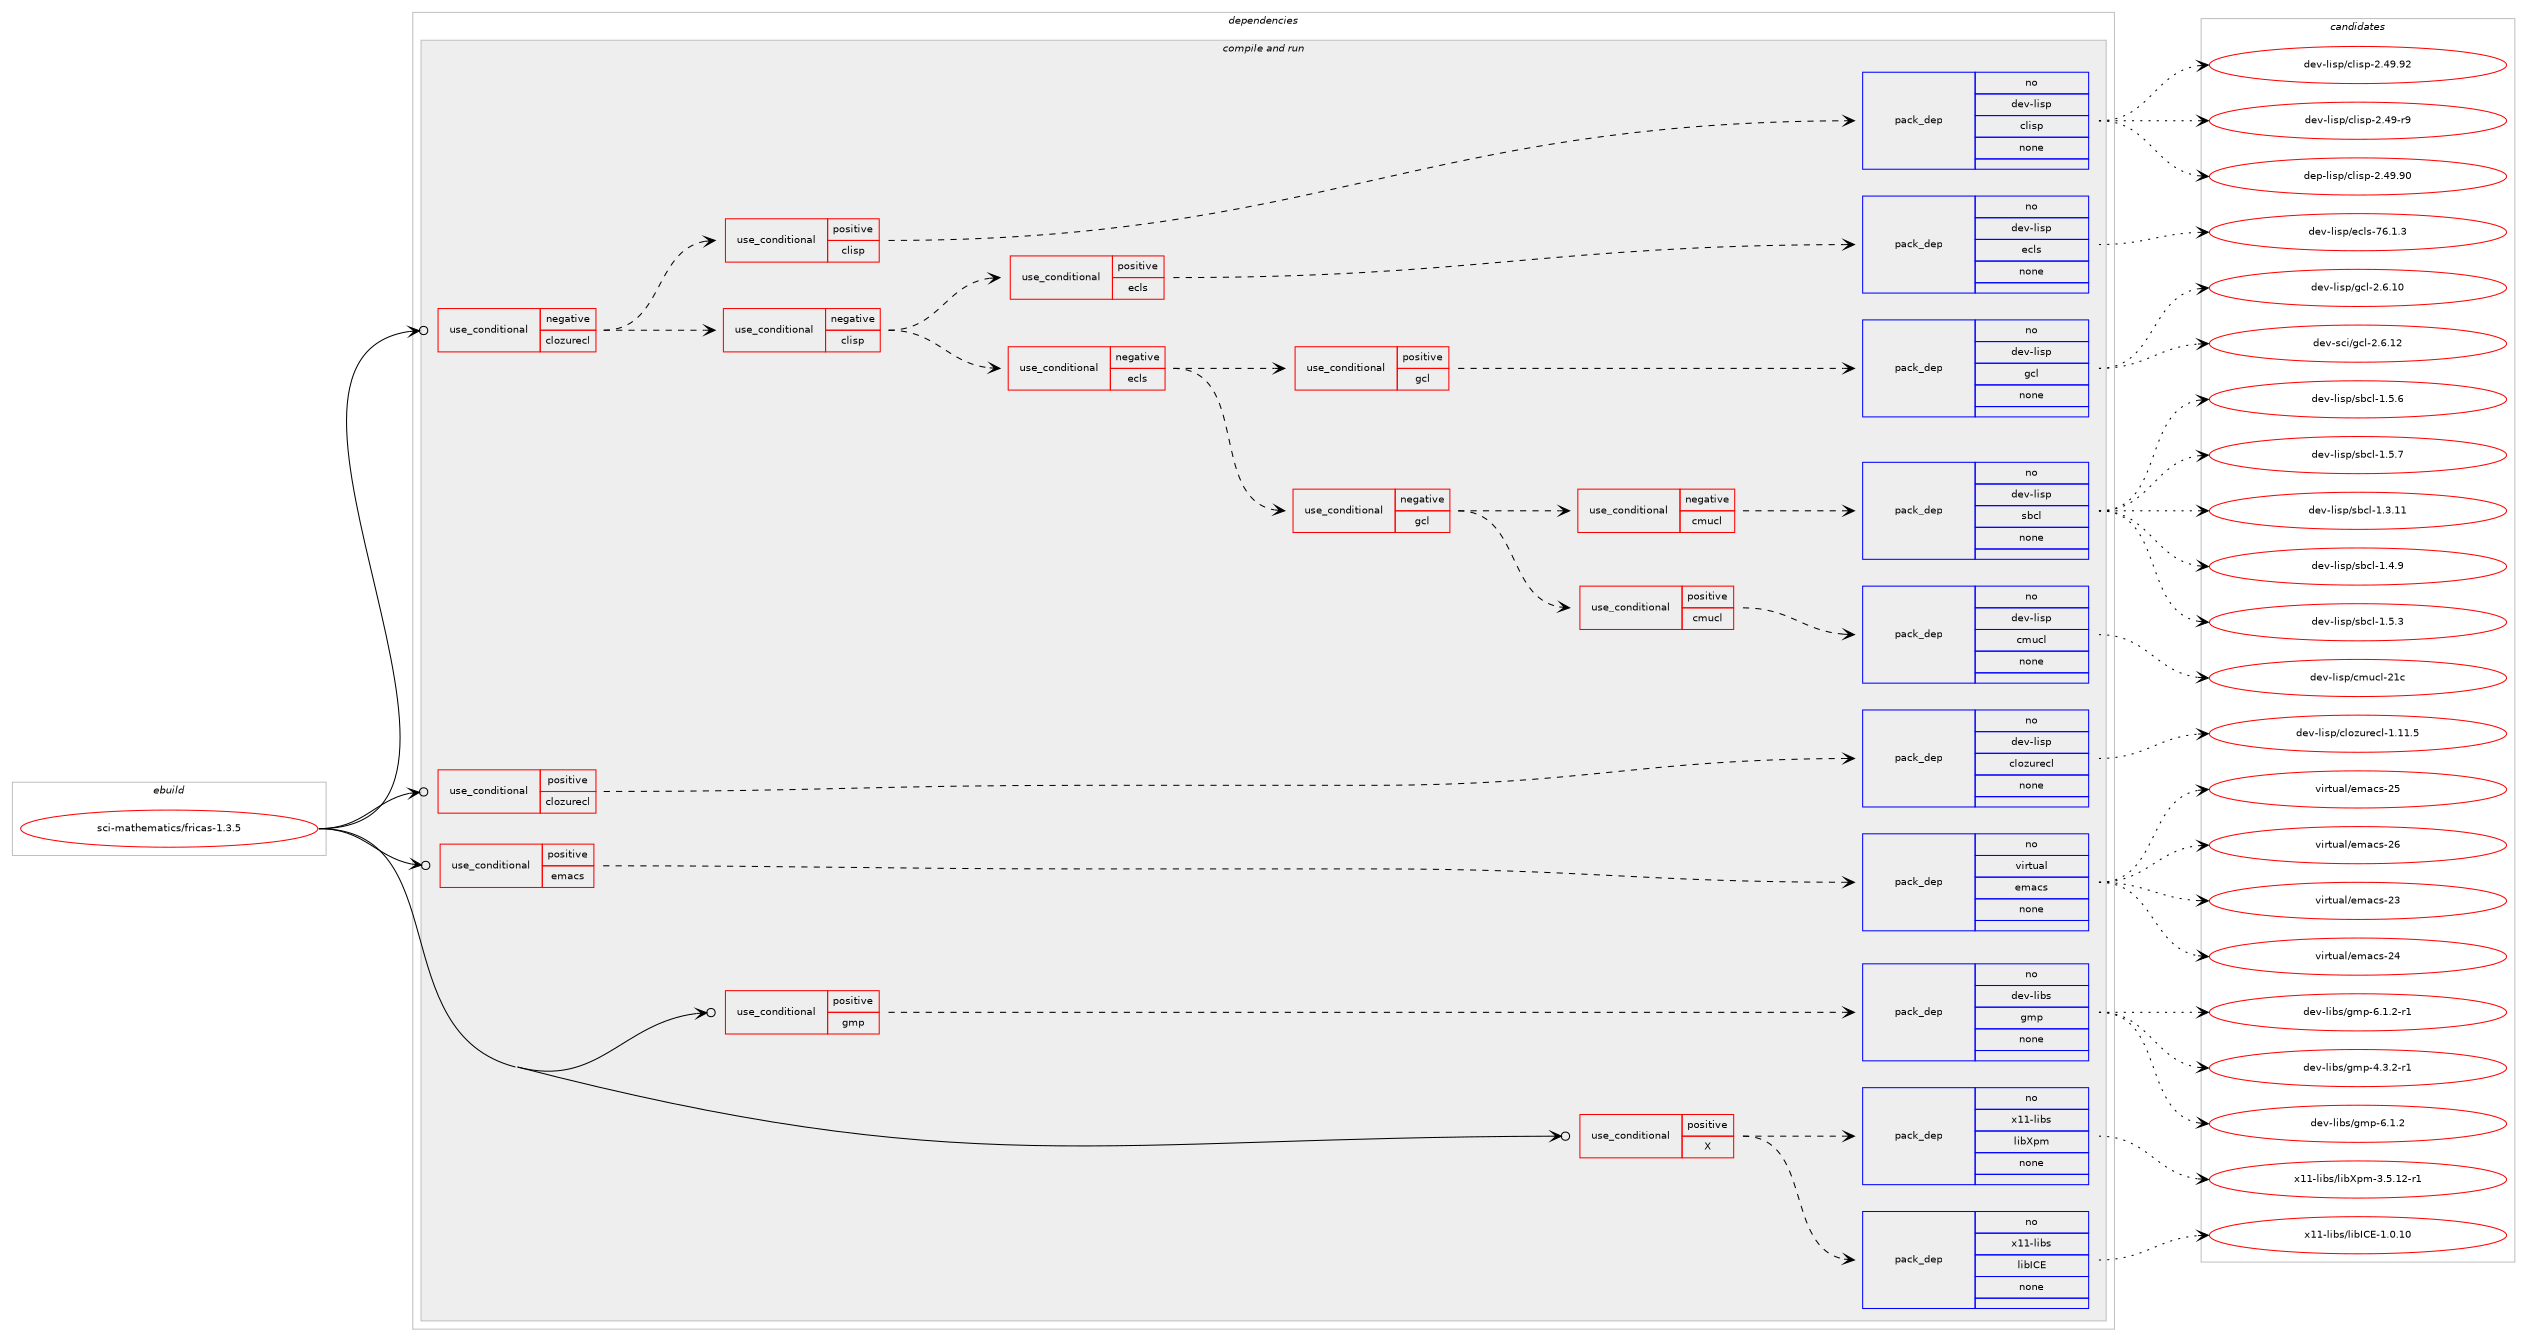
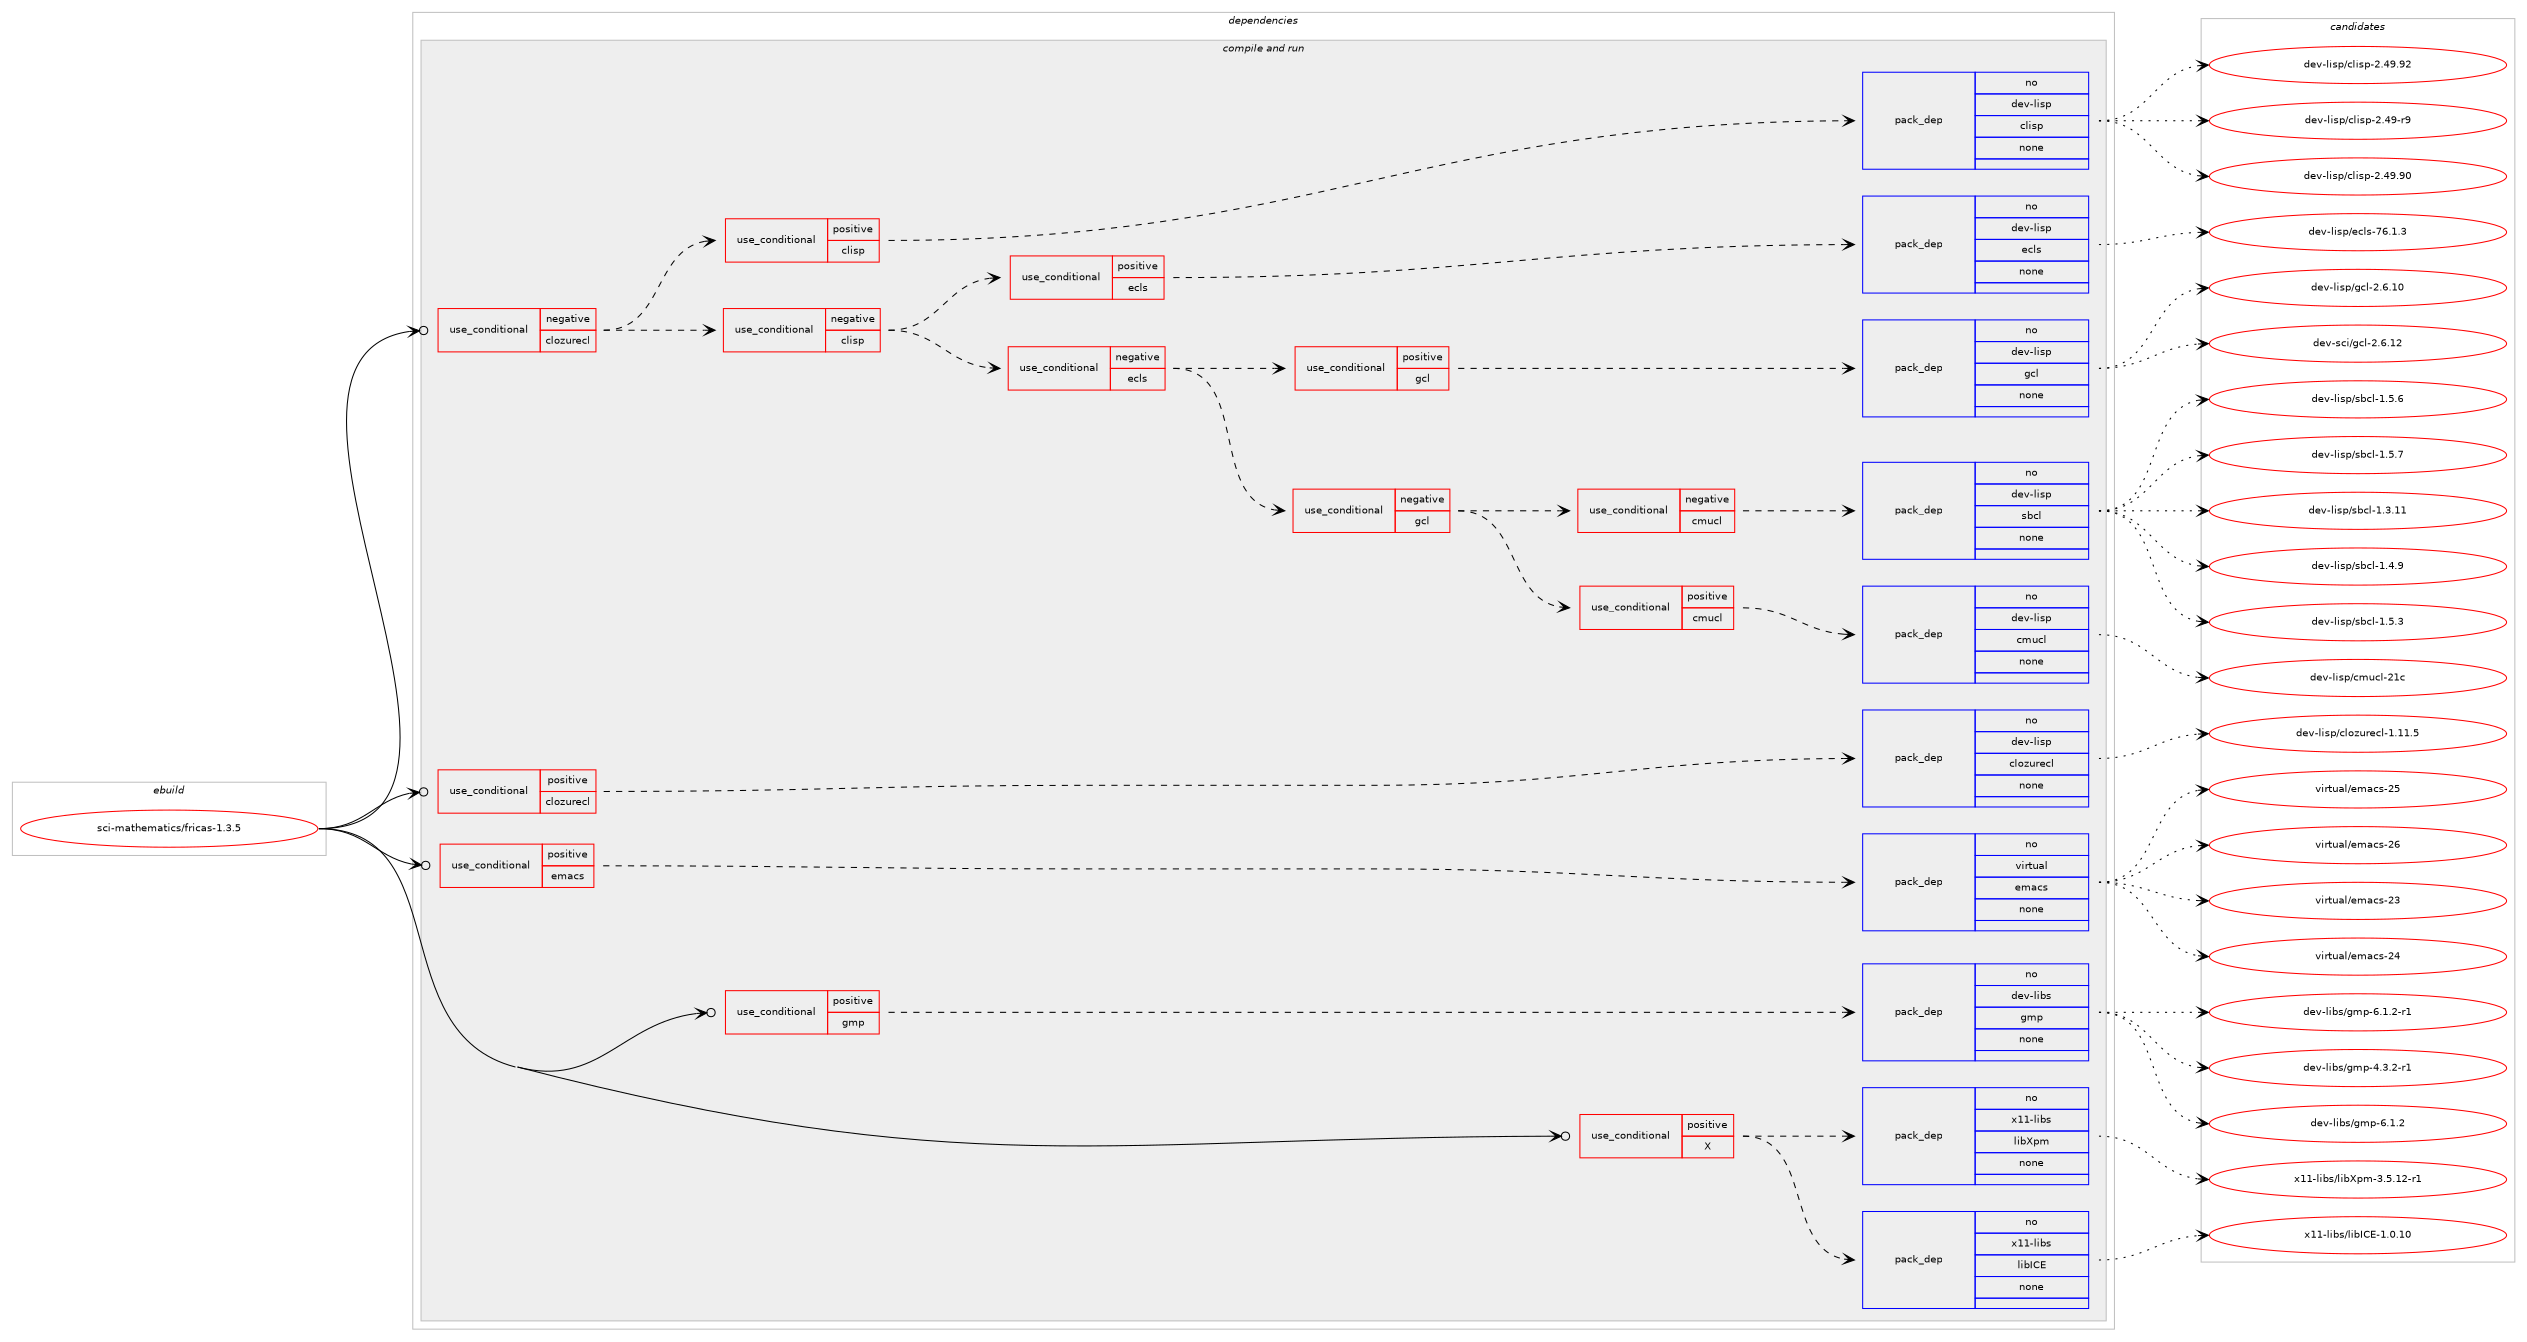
(2358, 176) -> (2358, 176)
